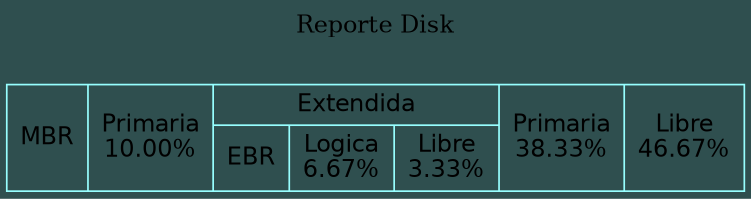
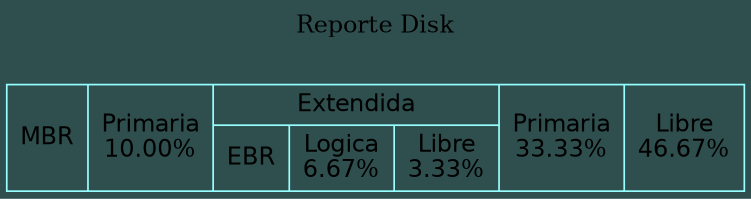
(562, 150) -> (562, 150)
